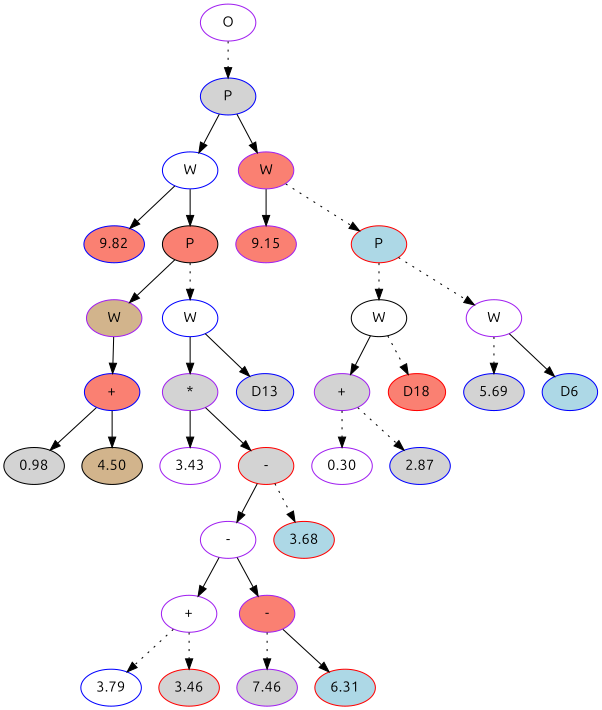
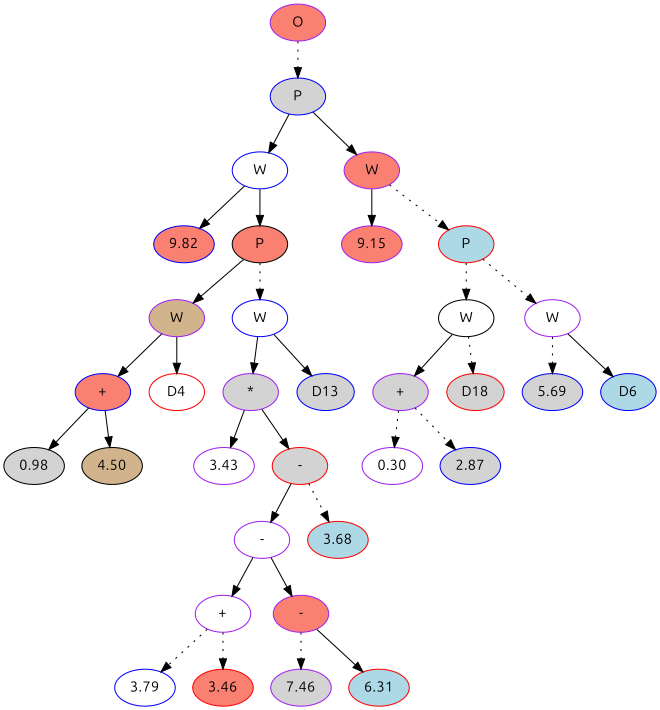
(228, 23) -> (298, 23)
none -> (177, 392)
(417, 392) -> (475, 392)
(189, 688) -> (223, 688)
